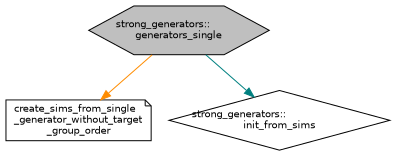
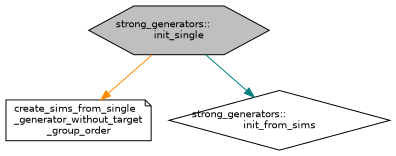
(179, 30) -> (179, 30)
